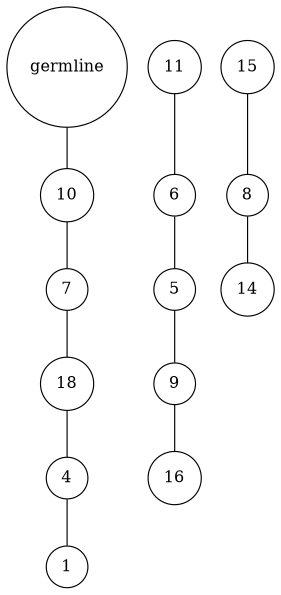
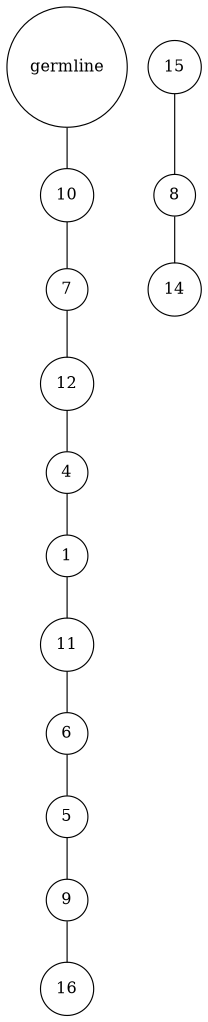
(67, 384) -> (67, 384)
none -> (67, 598)
